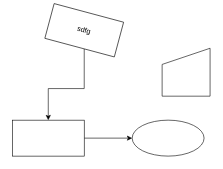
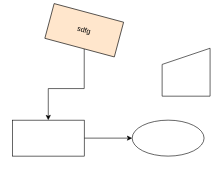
(84, 30) -> (84, 30)
